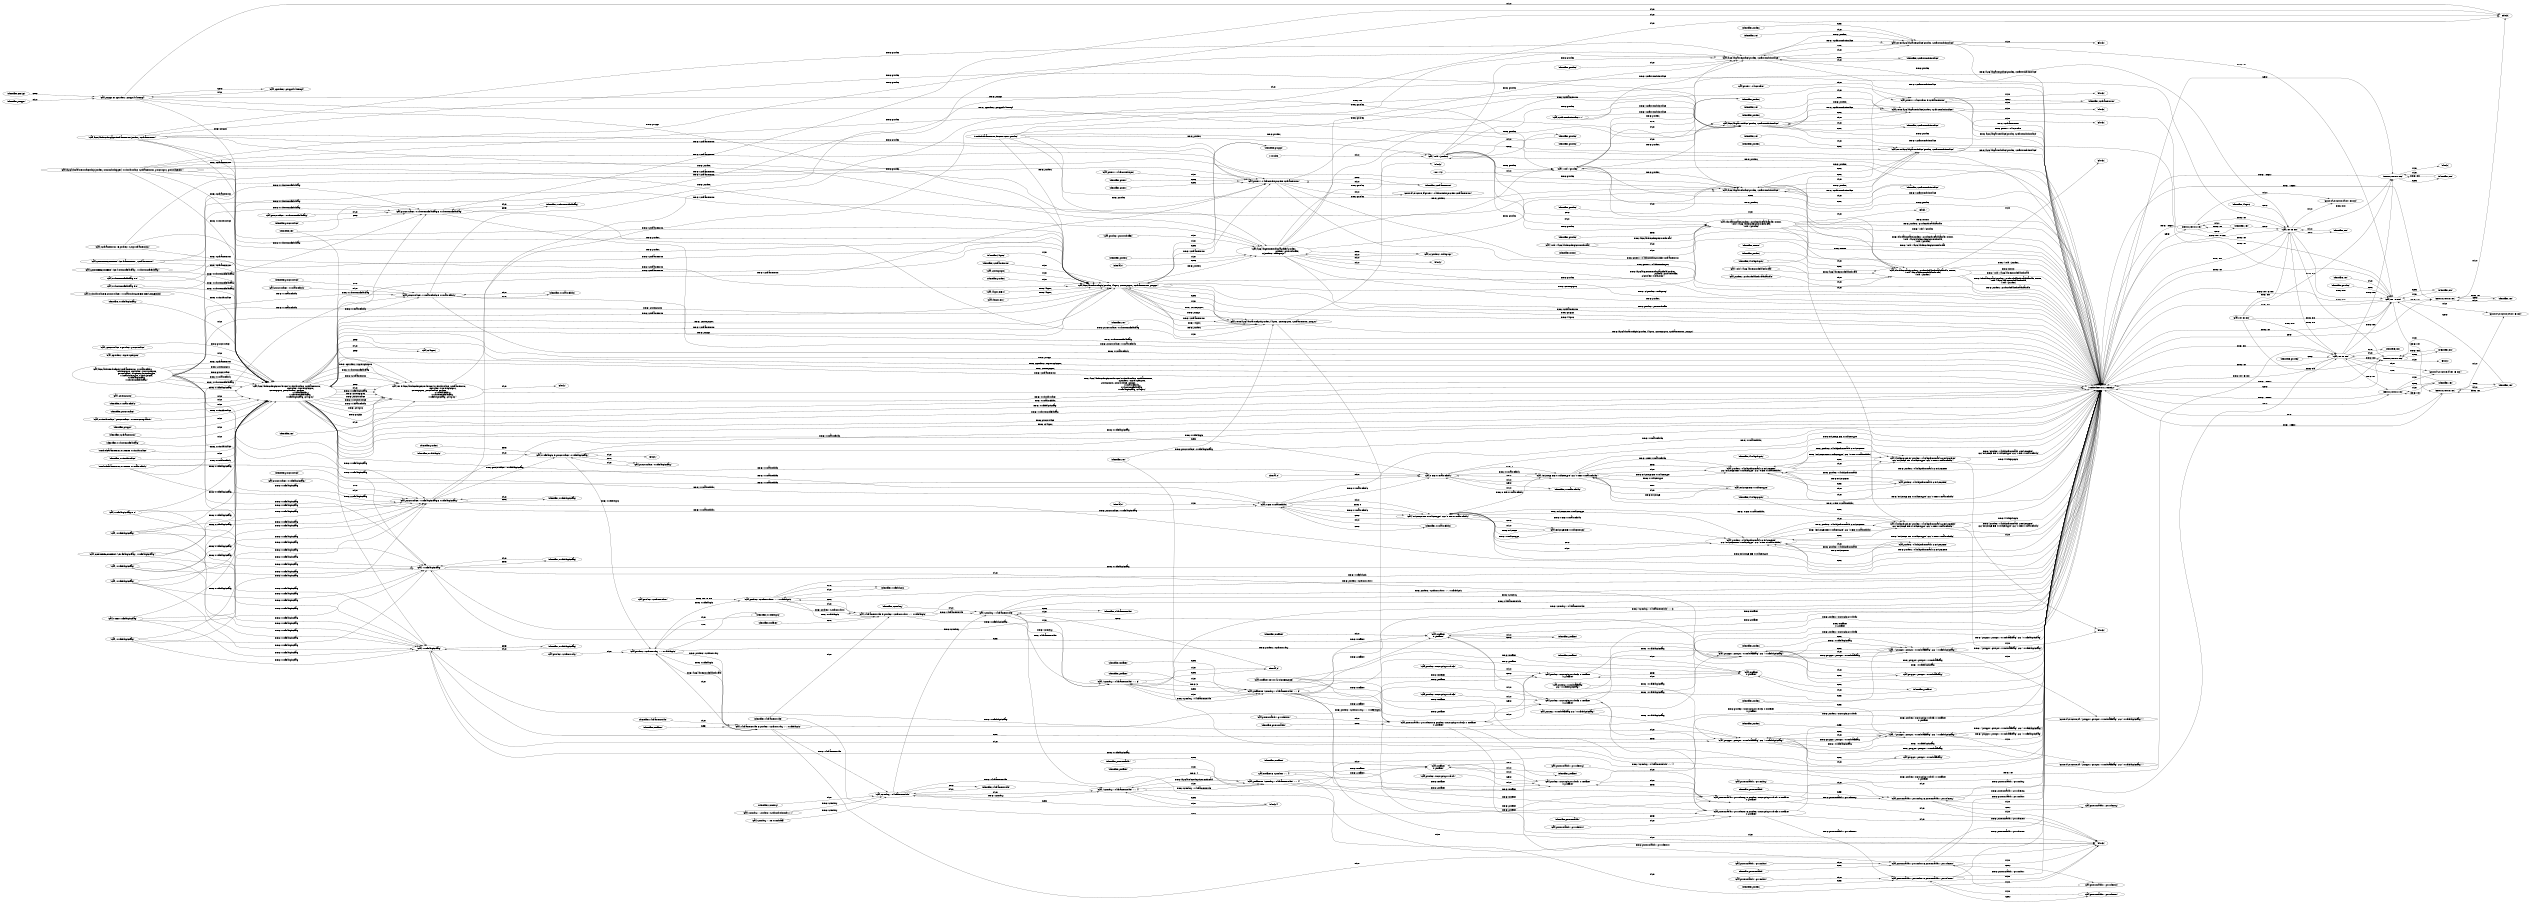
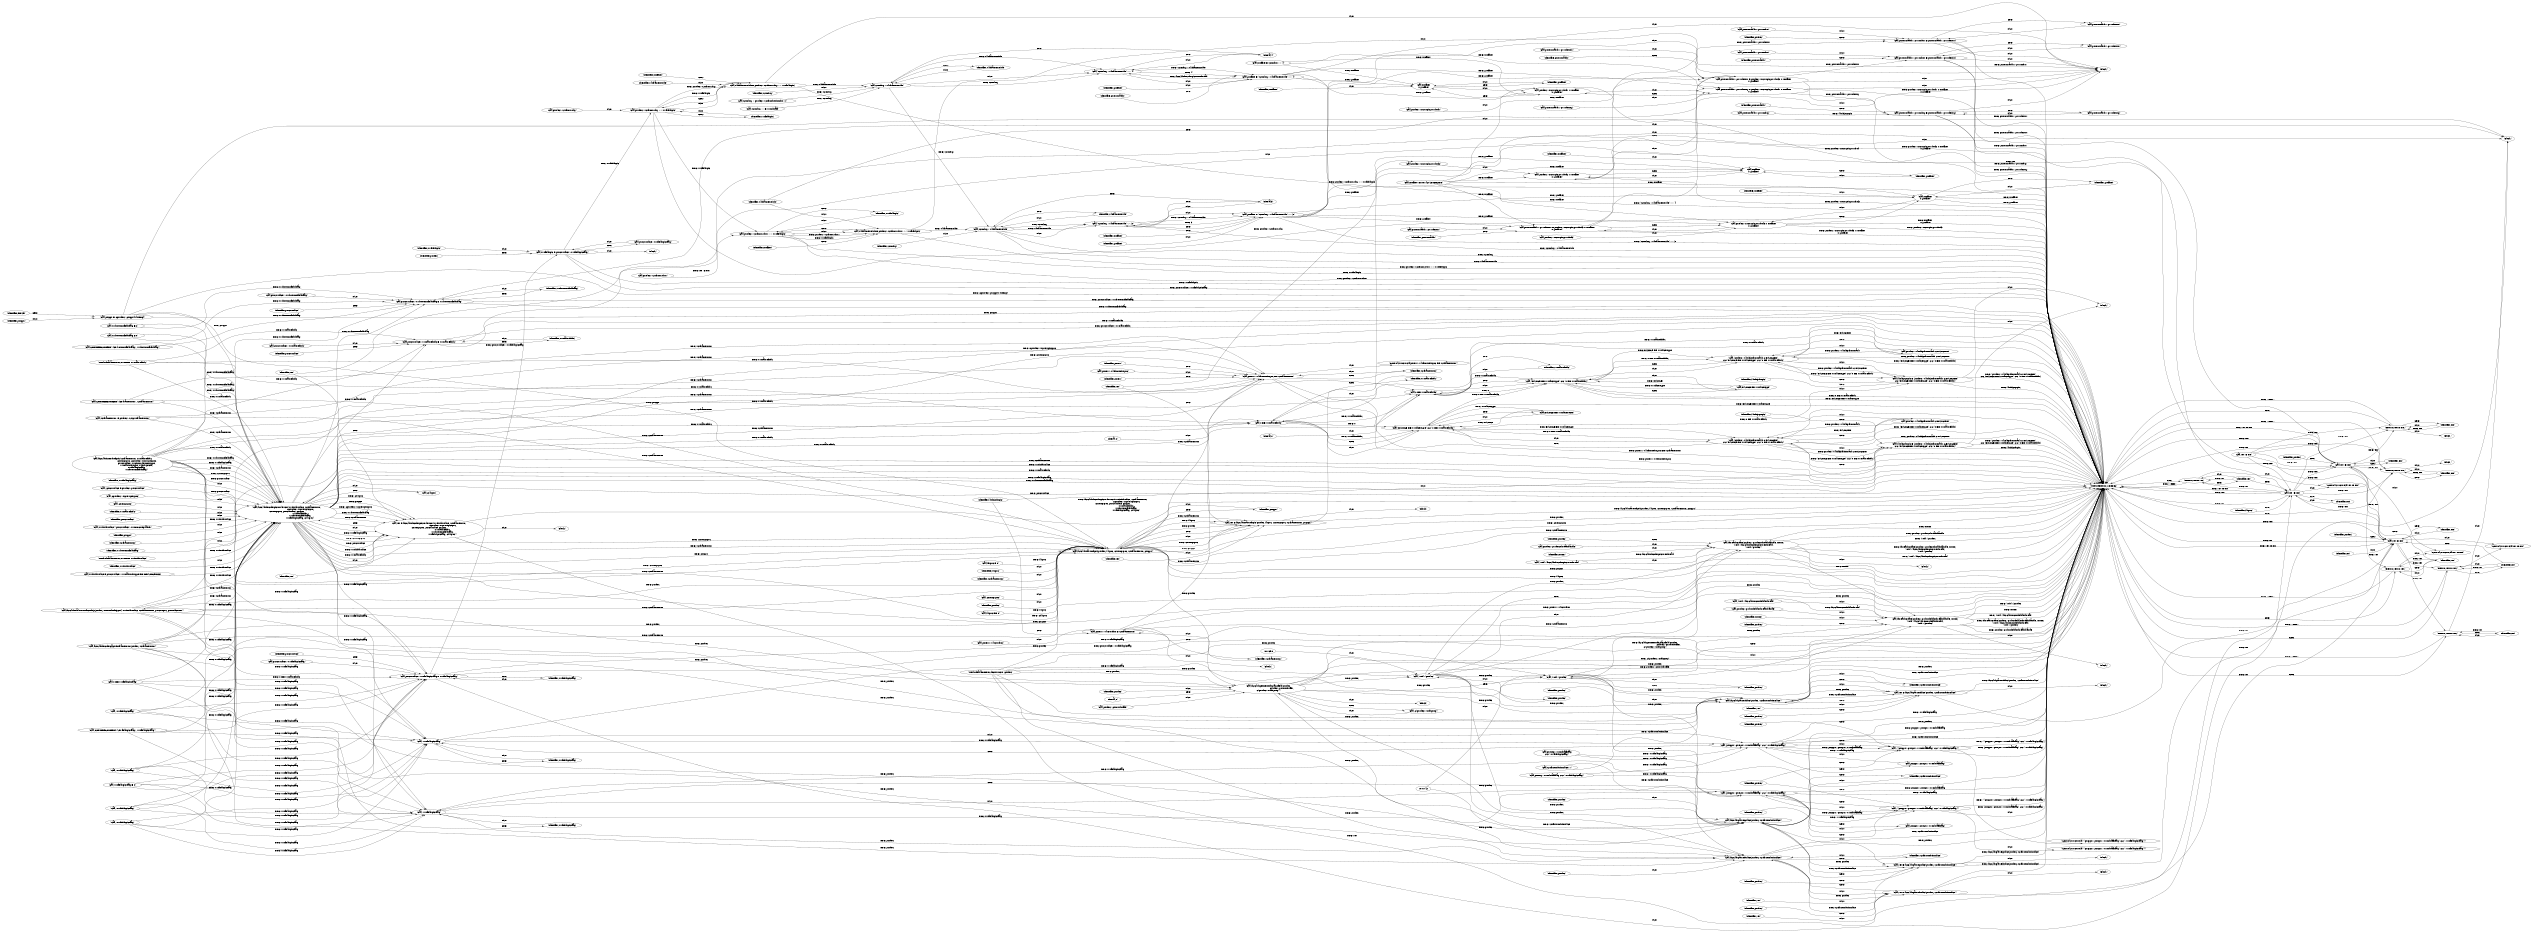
(287, 89) -> none
(1591, 100) -> (1210, 514)
(1687, 113) -> (1578, 840)
(1653, 485) -> (1655, 391)
none -> (1557, 547)
(287, 550) -> (287, 677)
(704, 673) -> (701, 99)
(1418, 681) -> (1365, 196)
(1840, 783) -> (1842, 114)
(1274, 804) -> (1268, 55)
